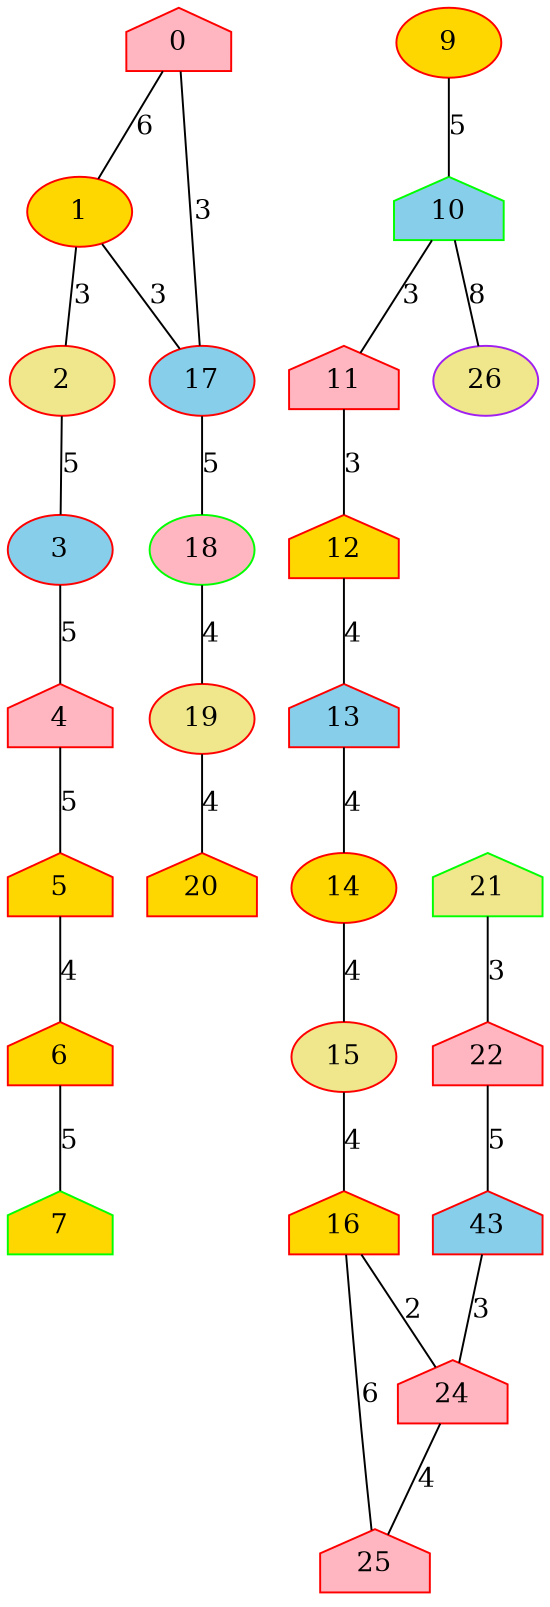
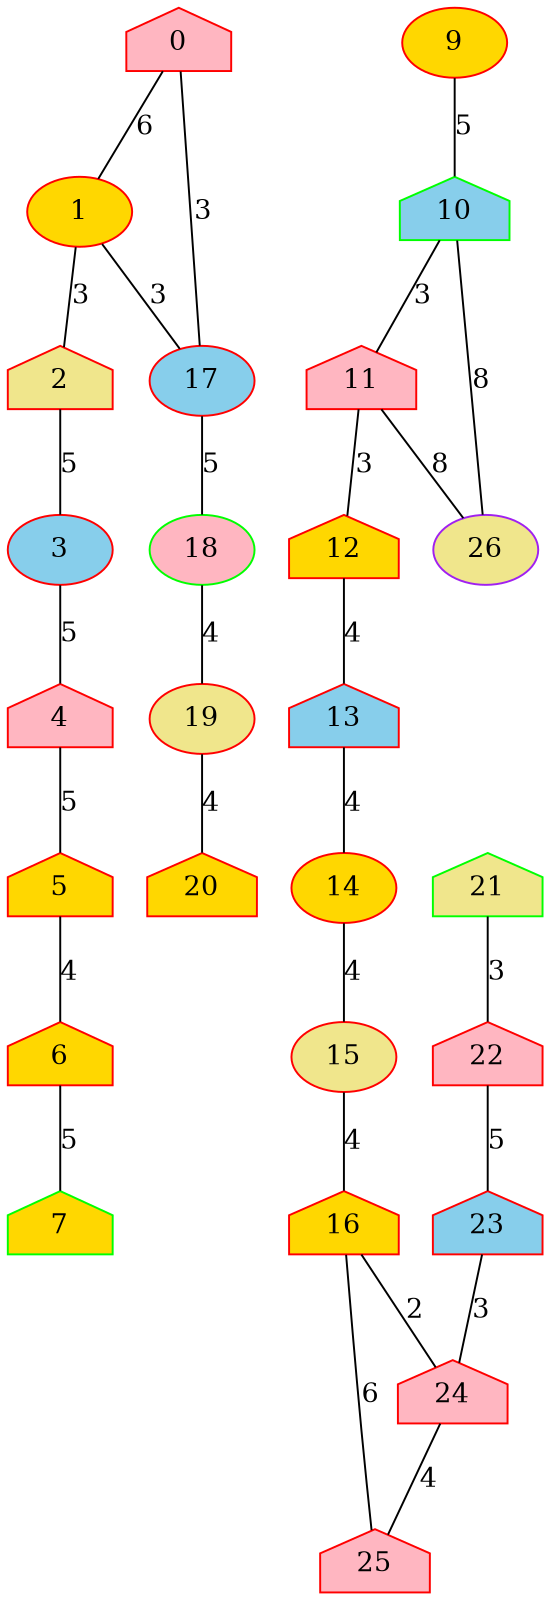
(62, 381) -> (60, 381)
none -> (422, 464)
(488, 1226) -> (488, 1226)
